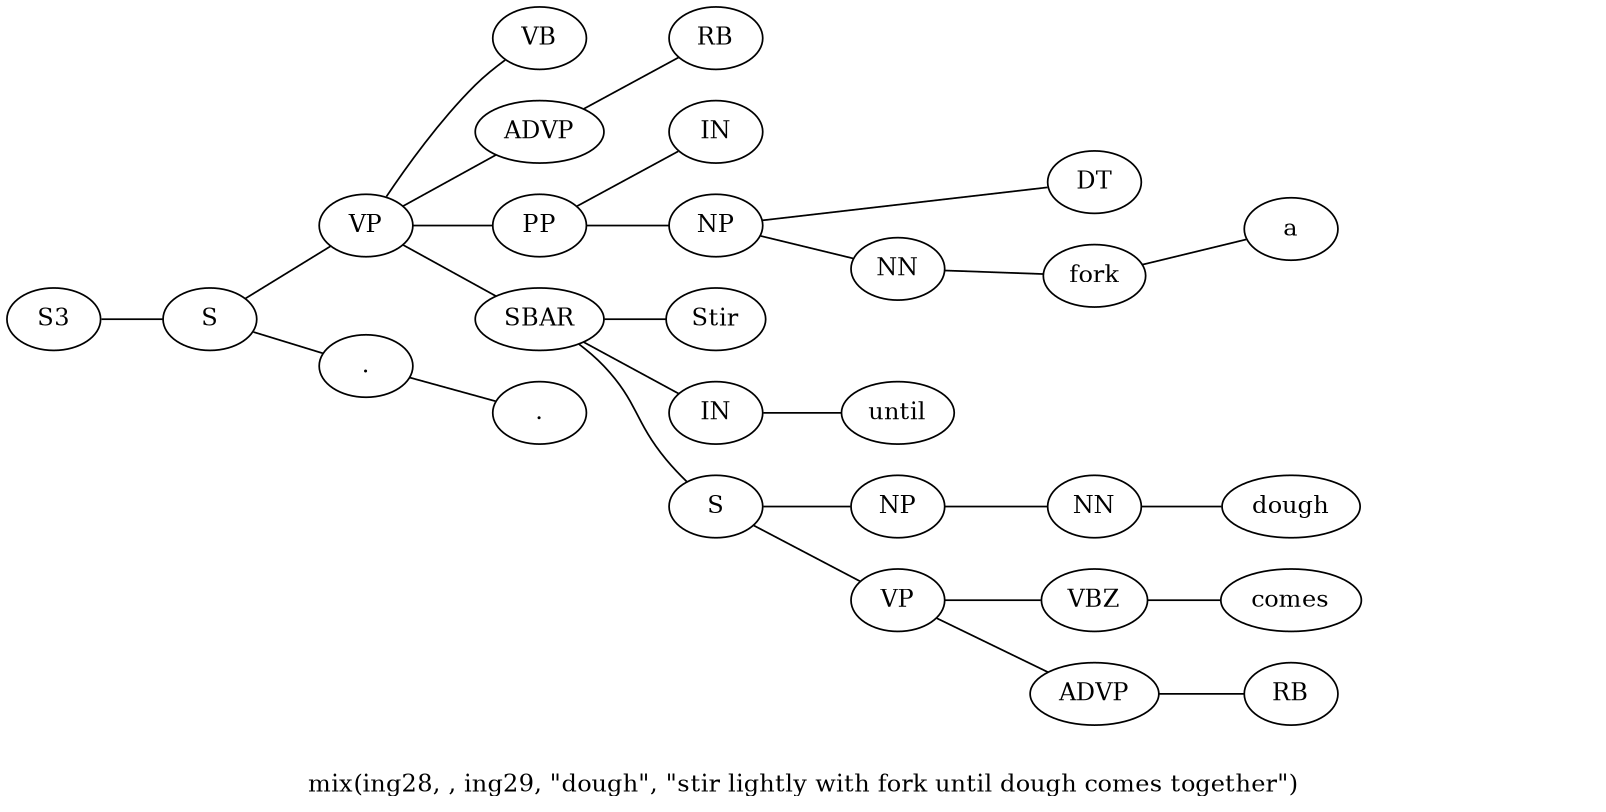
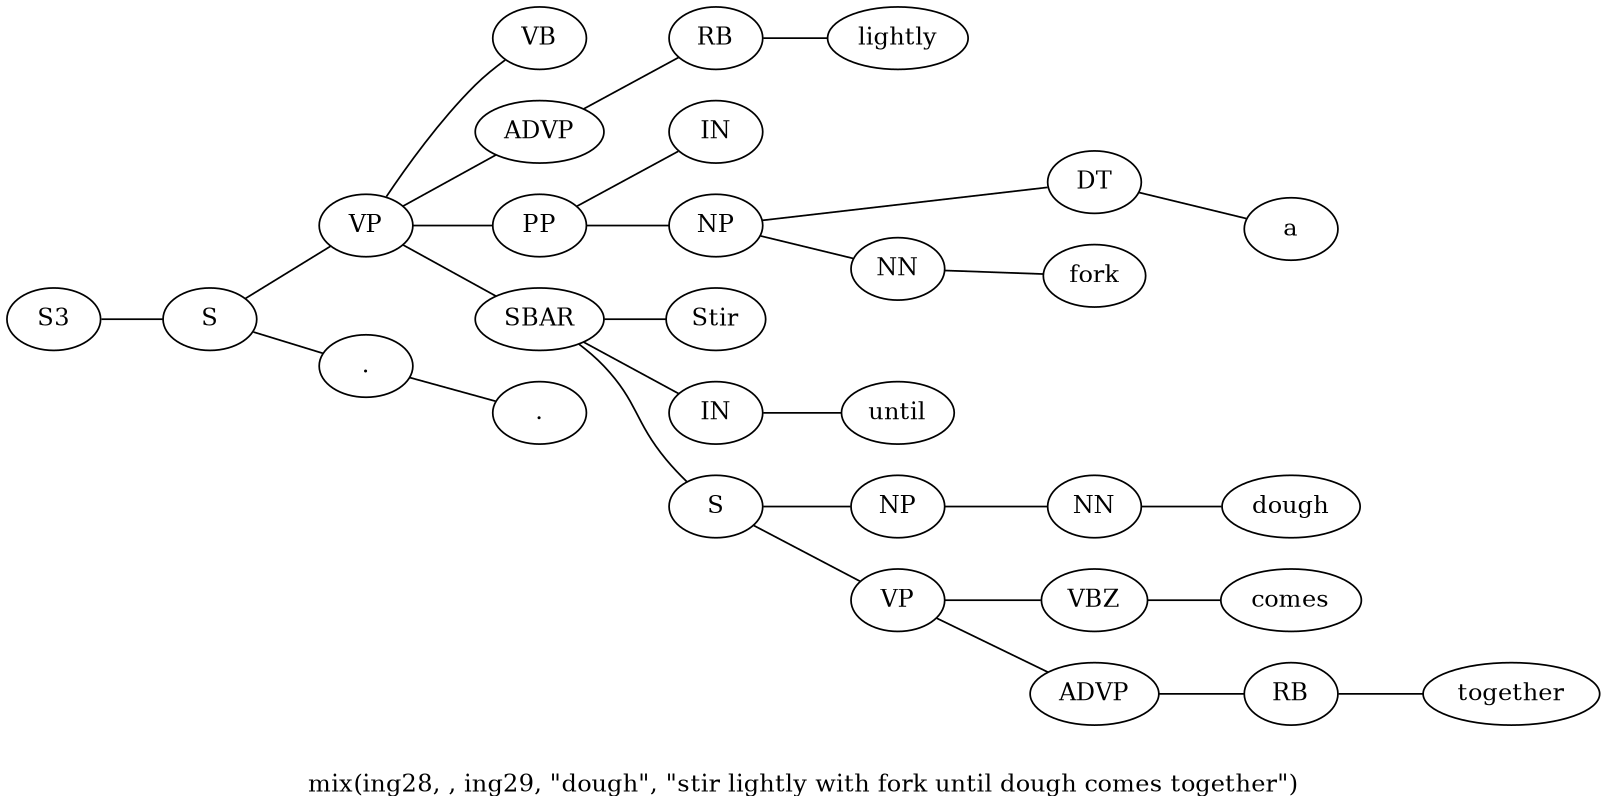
none -> (898, 38)
(1194, 252) -> (1193, 206)
none -> (1511, 694)
